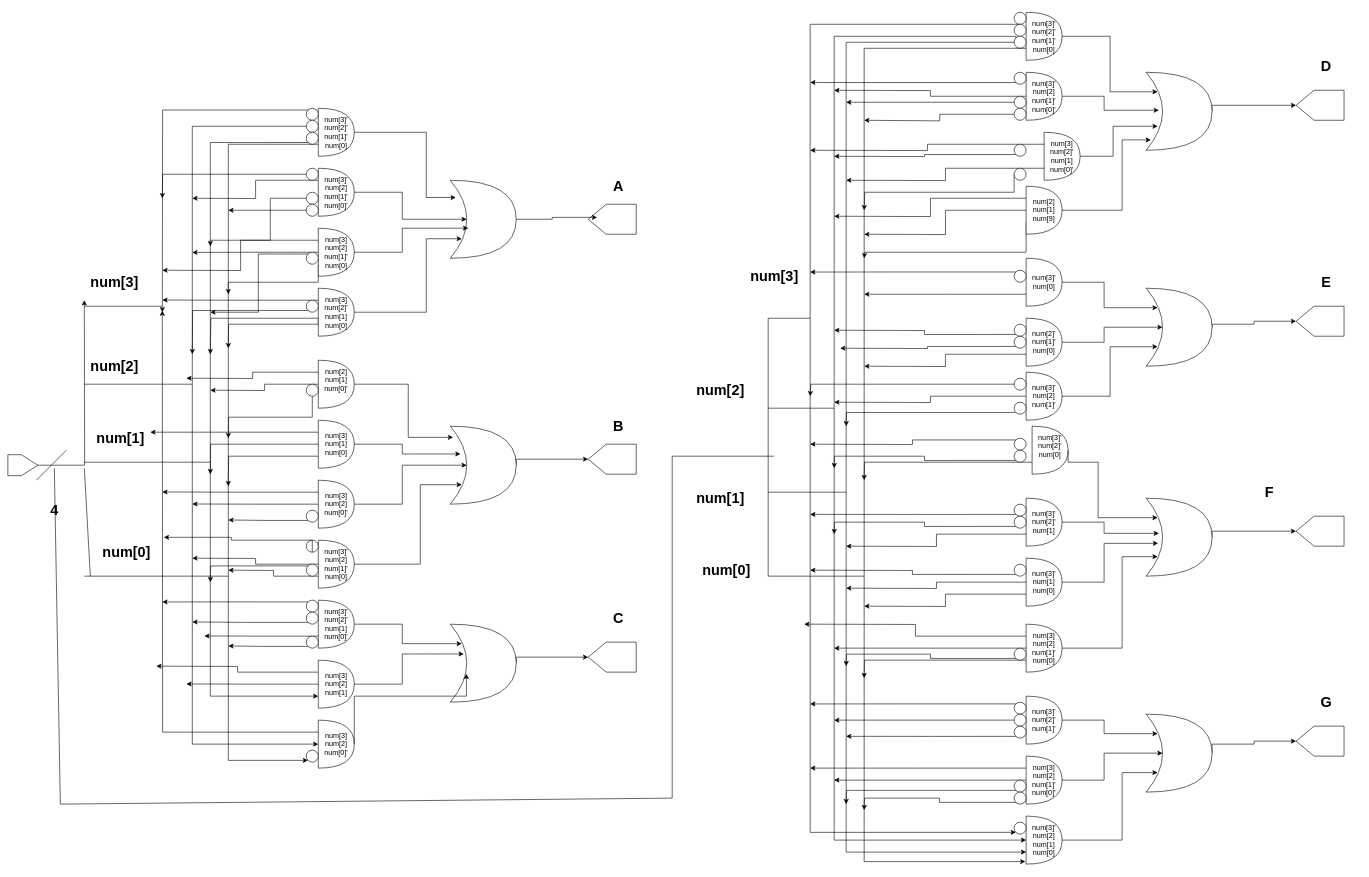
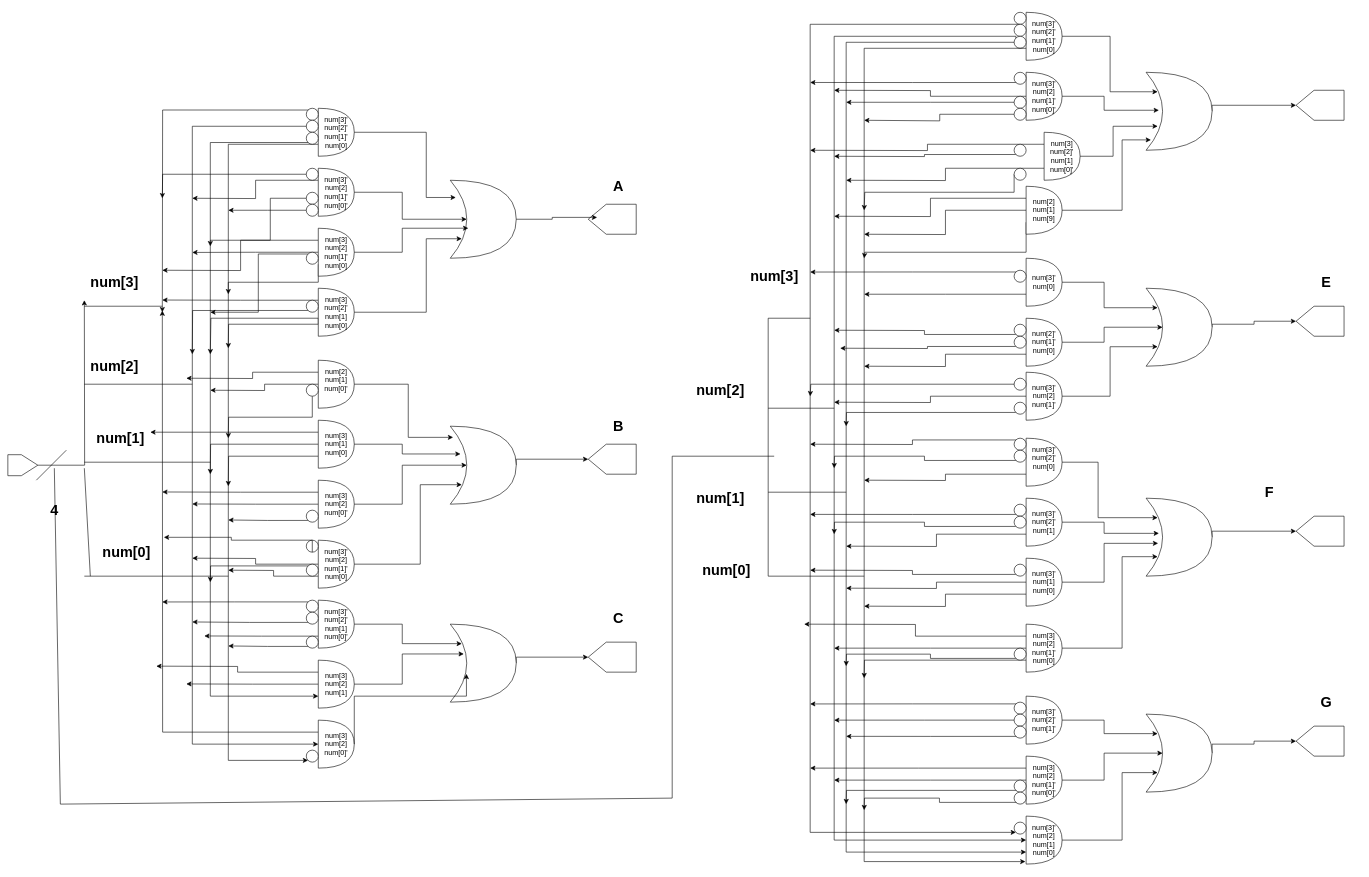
(1326, 66) -> none
(1050, 450) -> (1044, 462)
